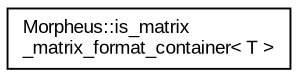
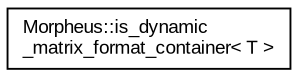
(149, 39) -> (149, 39)
